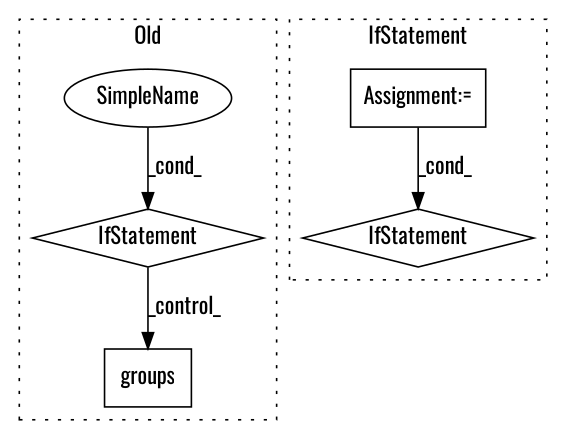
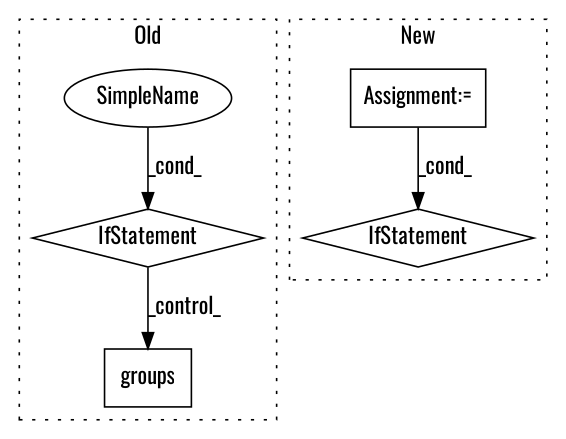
(418, 38) -> (418, 38)
